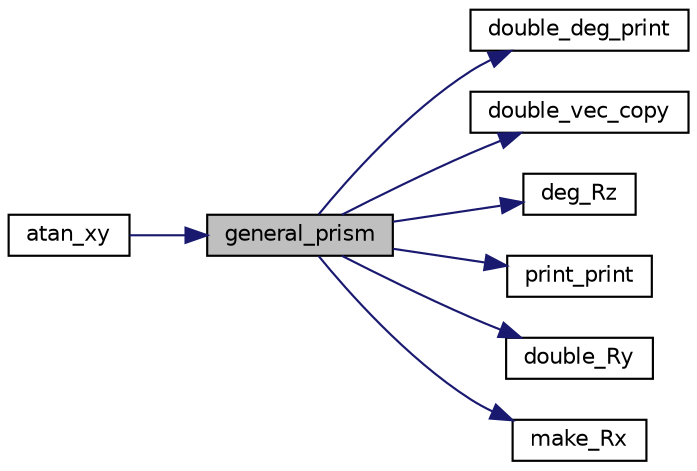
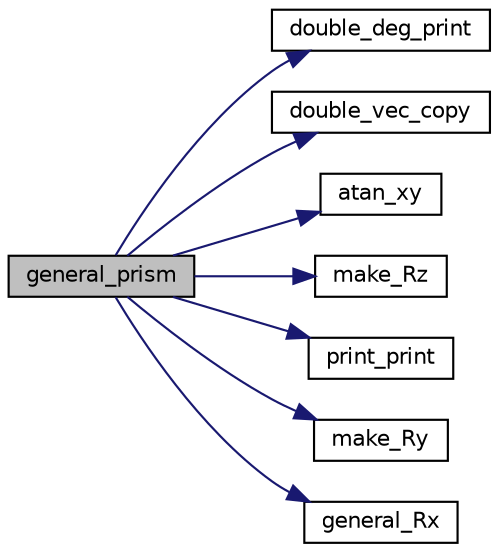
(580, 194) -> (381, 276)
(158, 235) -> (236, 237)
(580, 358) -> (381, 440)
(580, 440) -> (381, 522)
